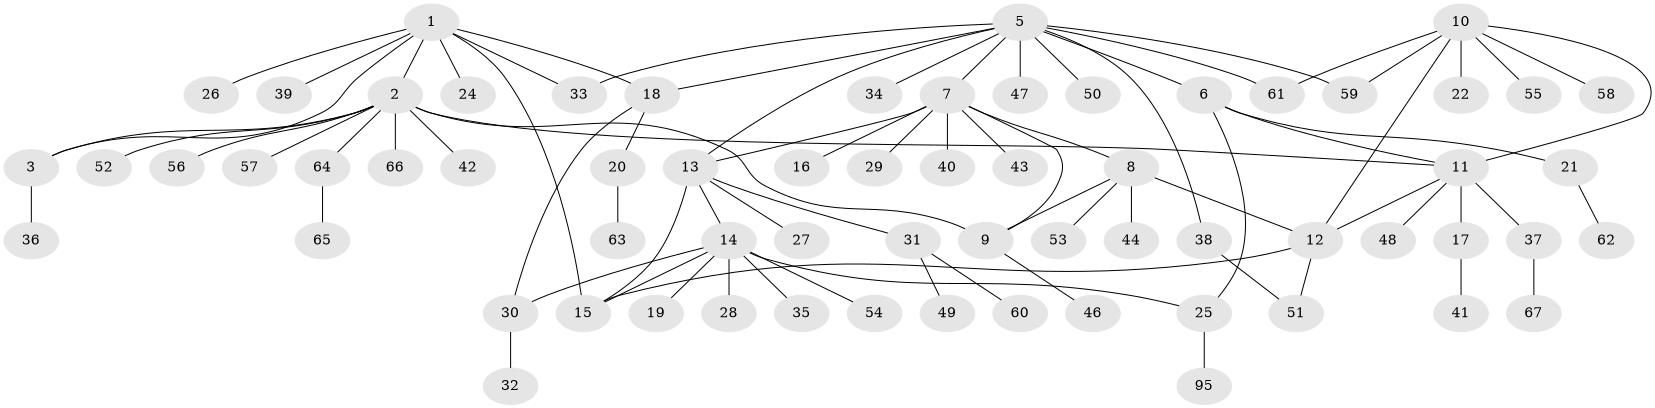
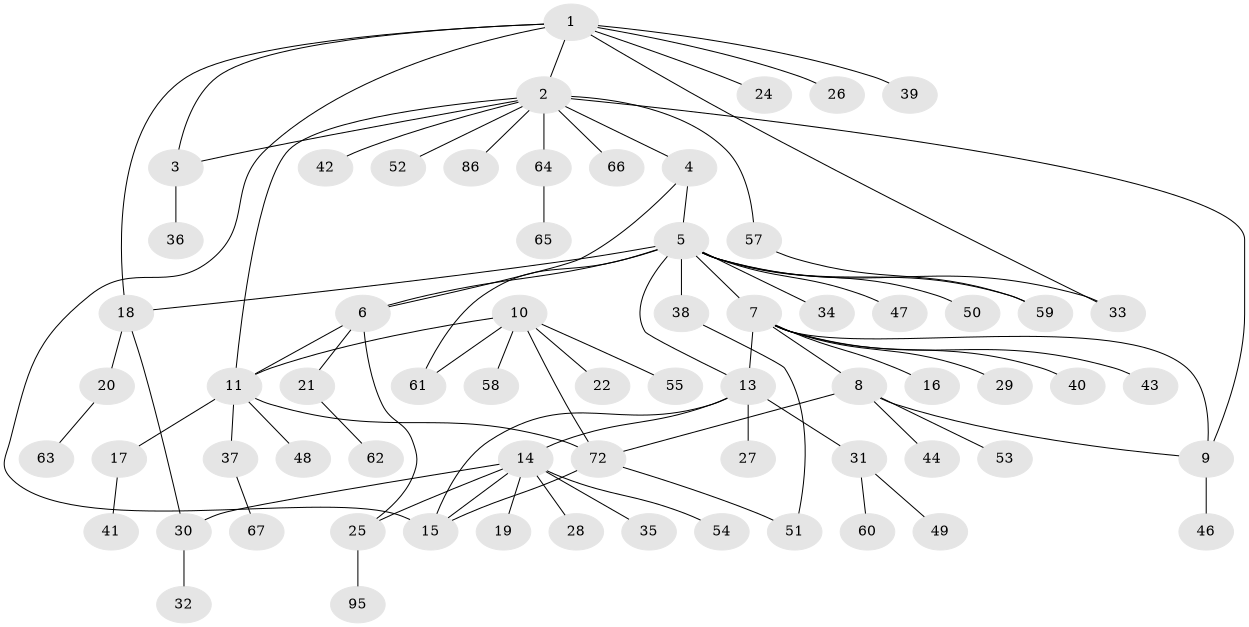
(1405, 59) -> (850, 271)
(177, 168) -> (471, 168)
none -> (690, 168)
(1315, 241) -> (599, 459)
